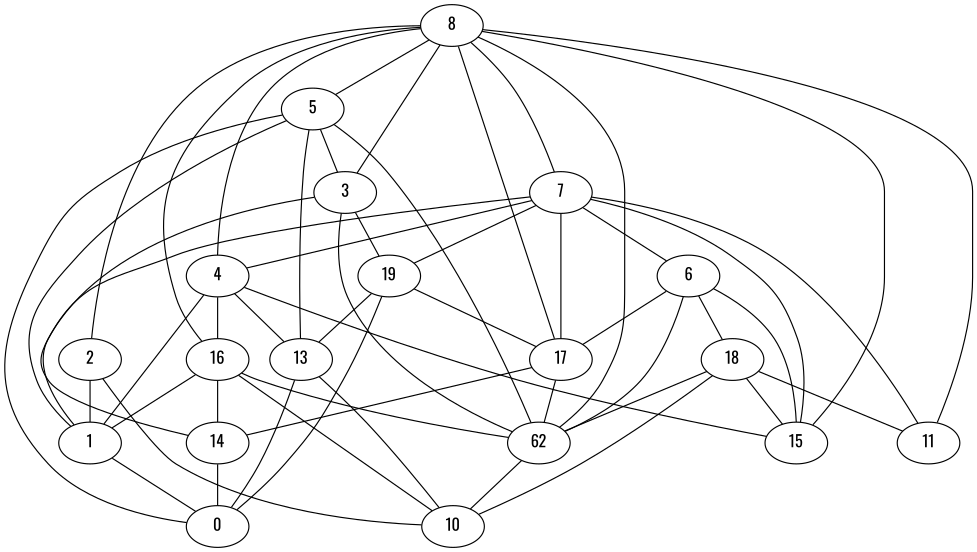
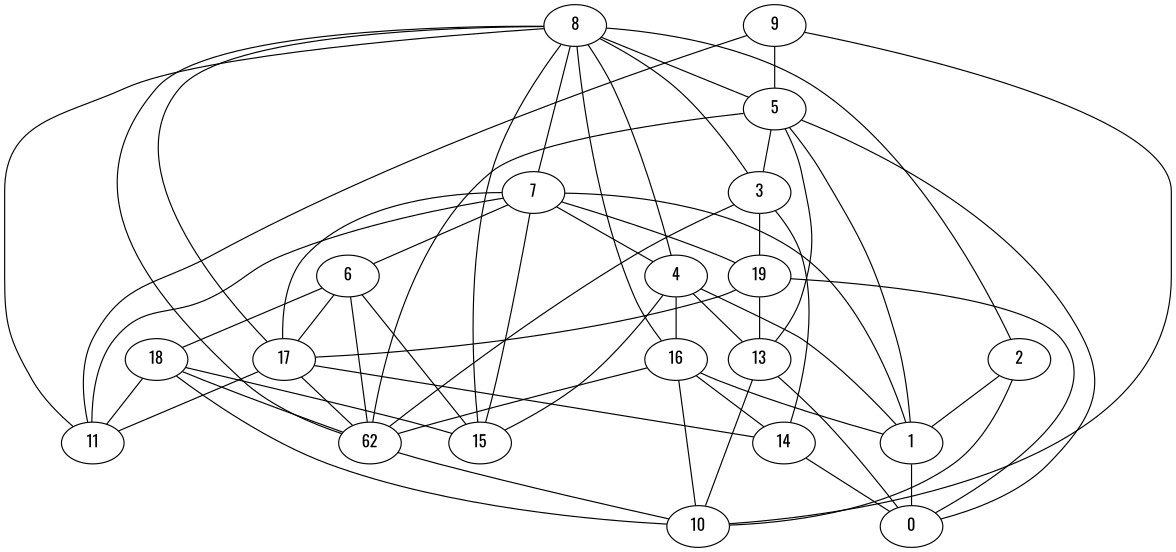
none -> (775, 26)
none -> (188, 401)
